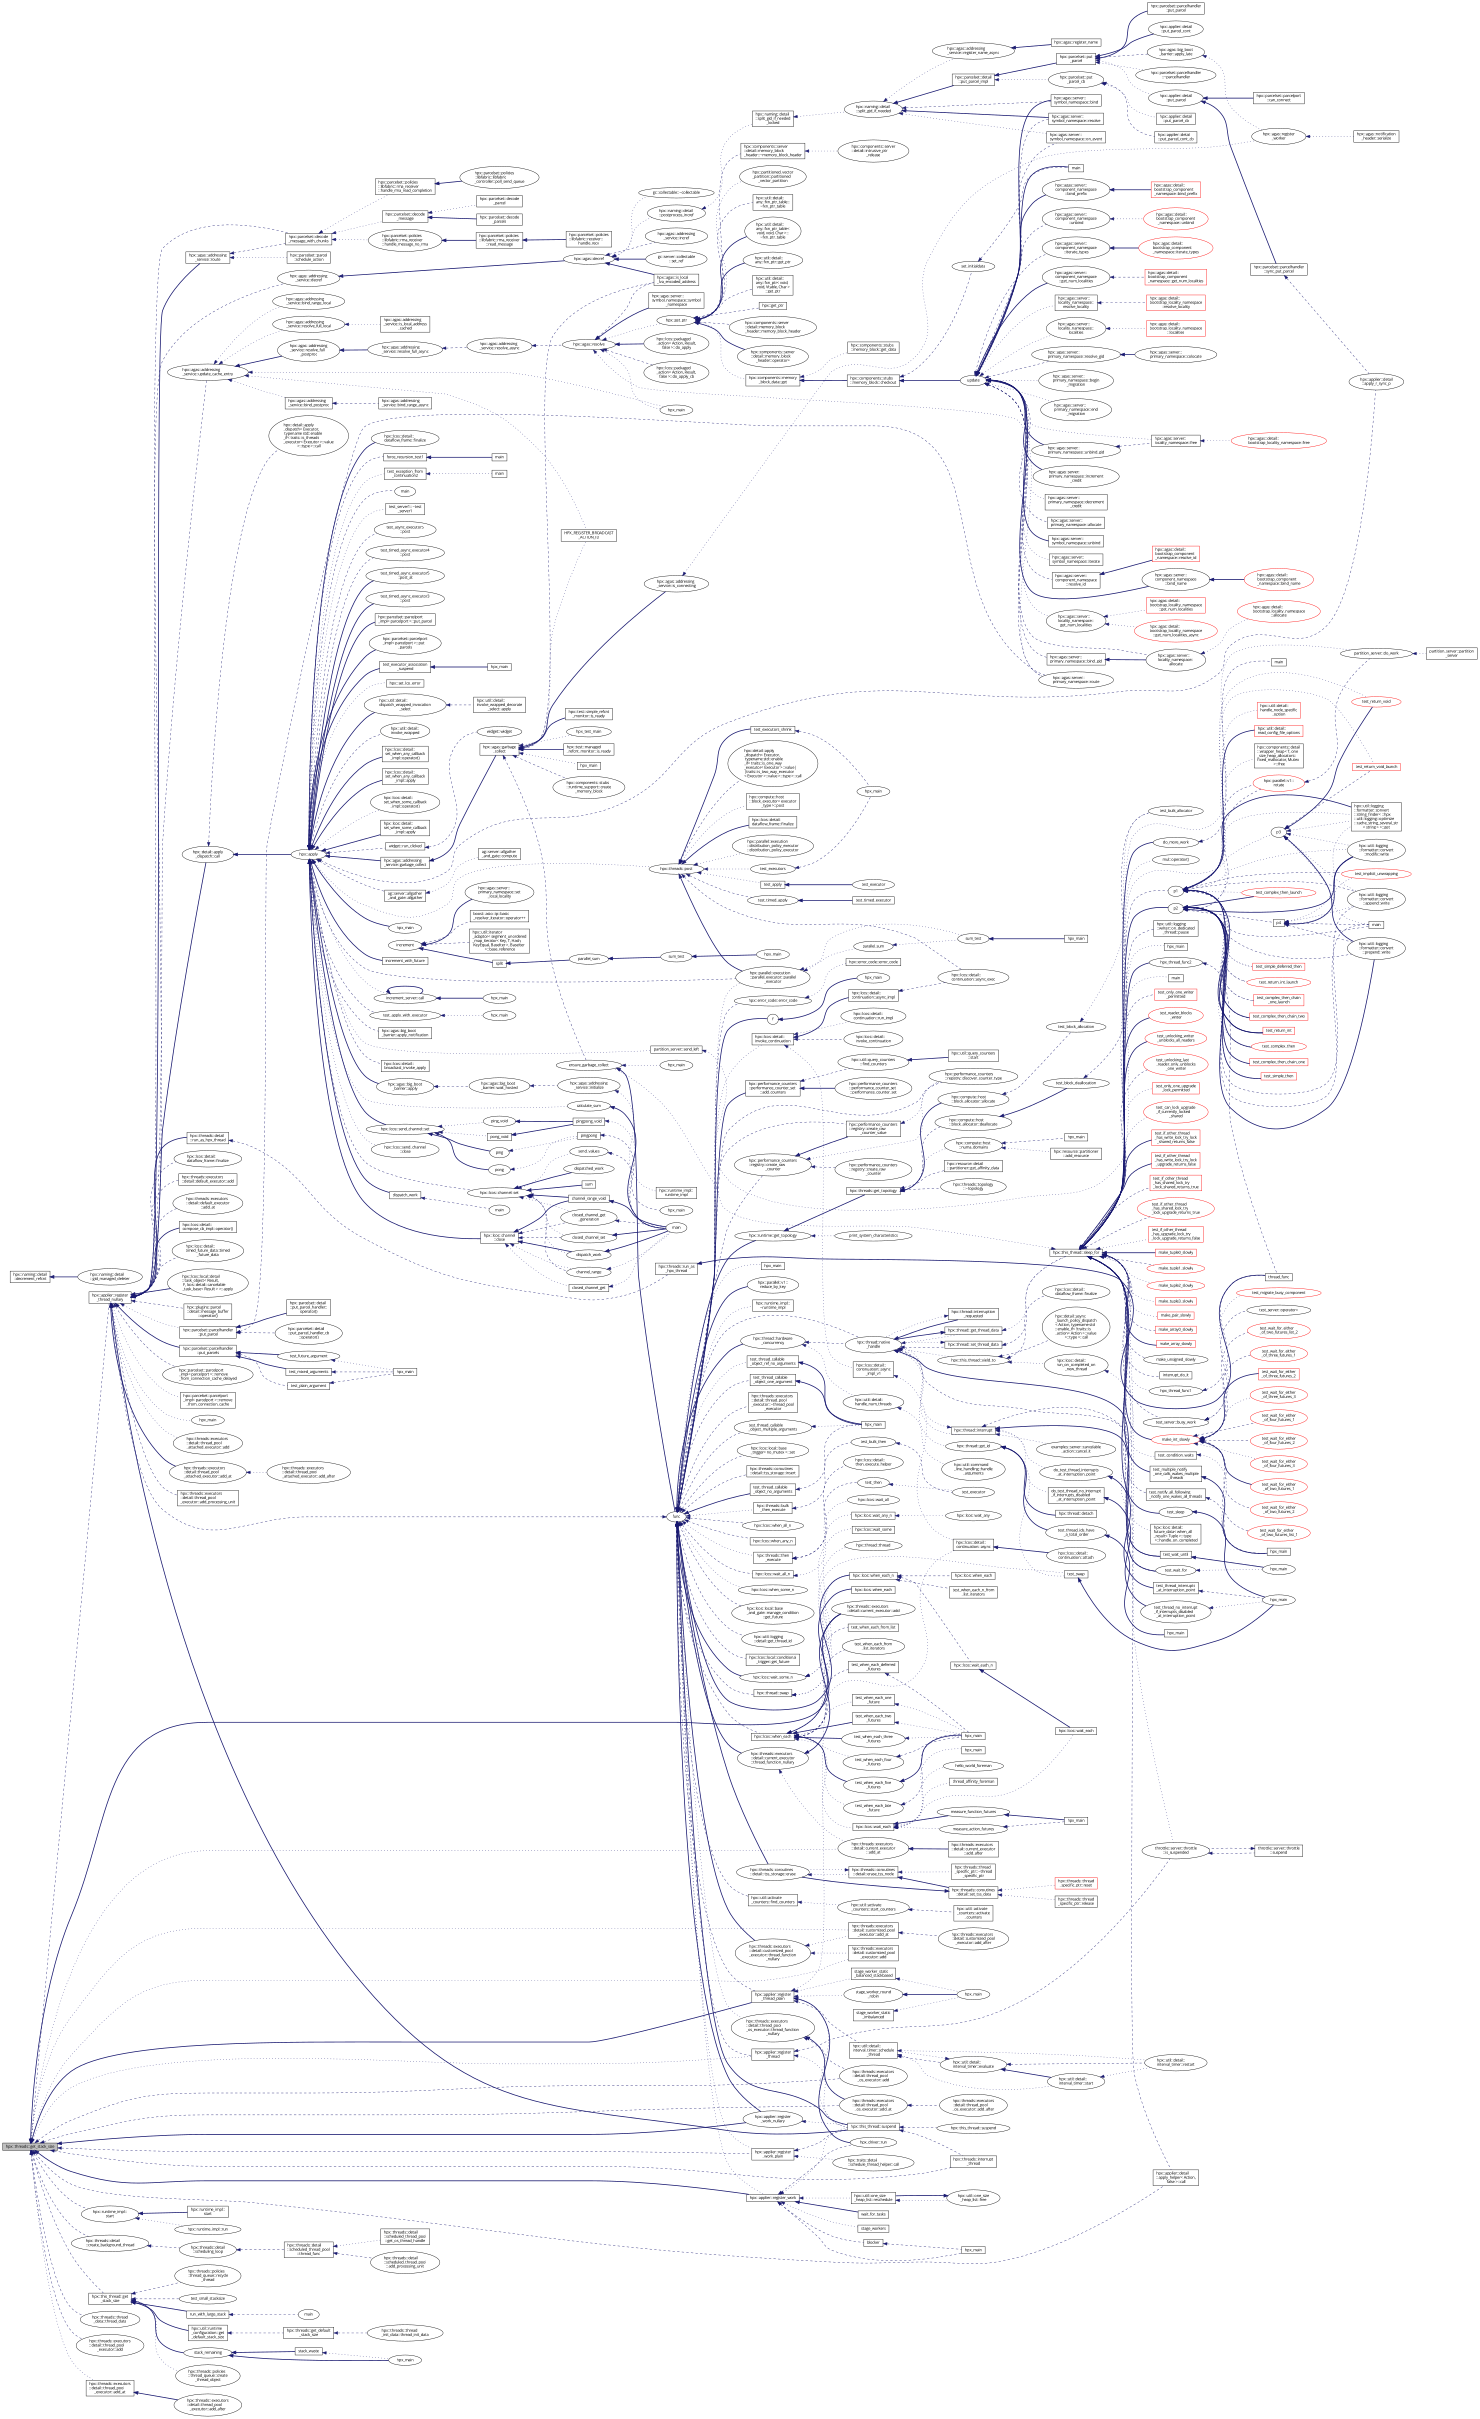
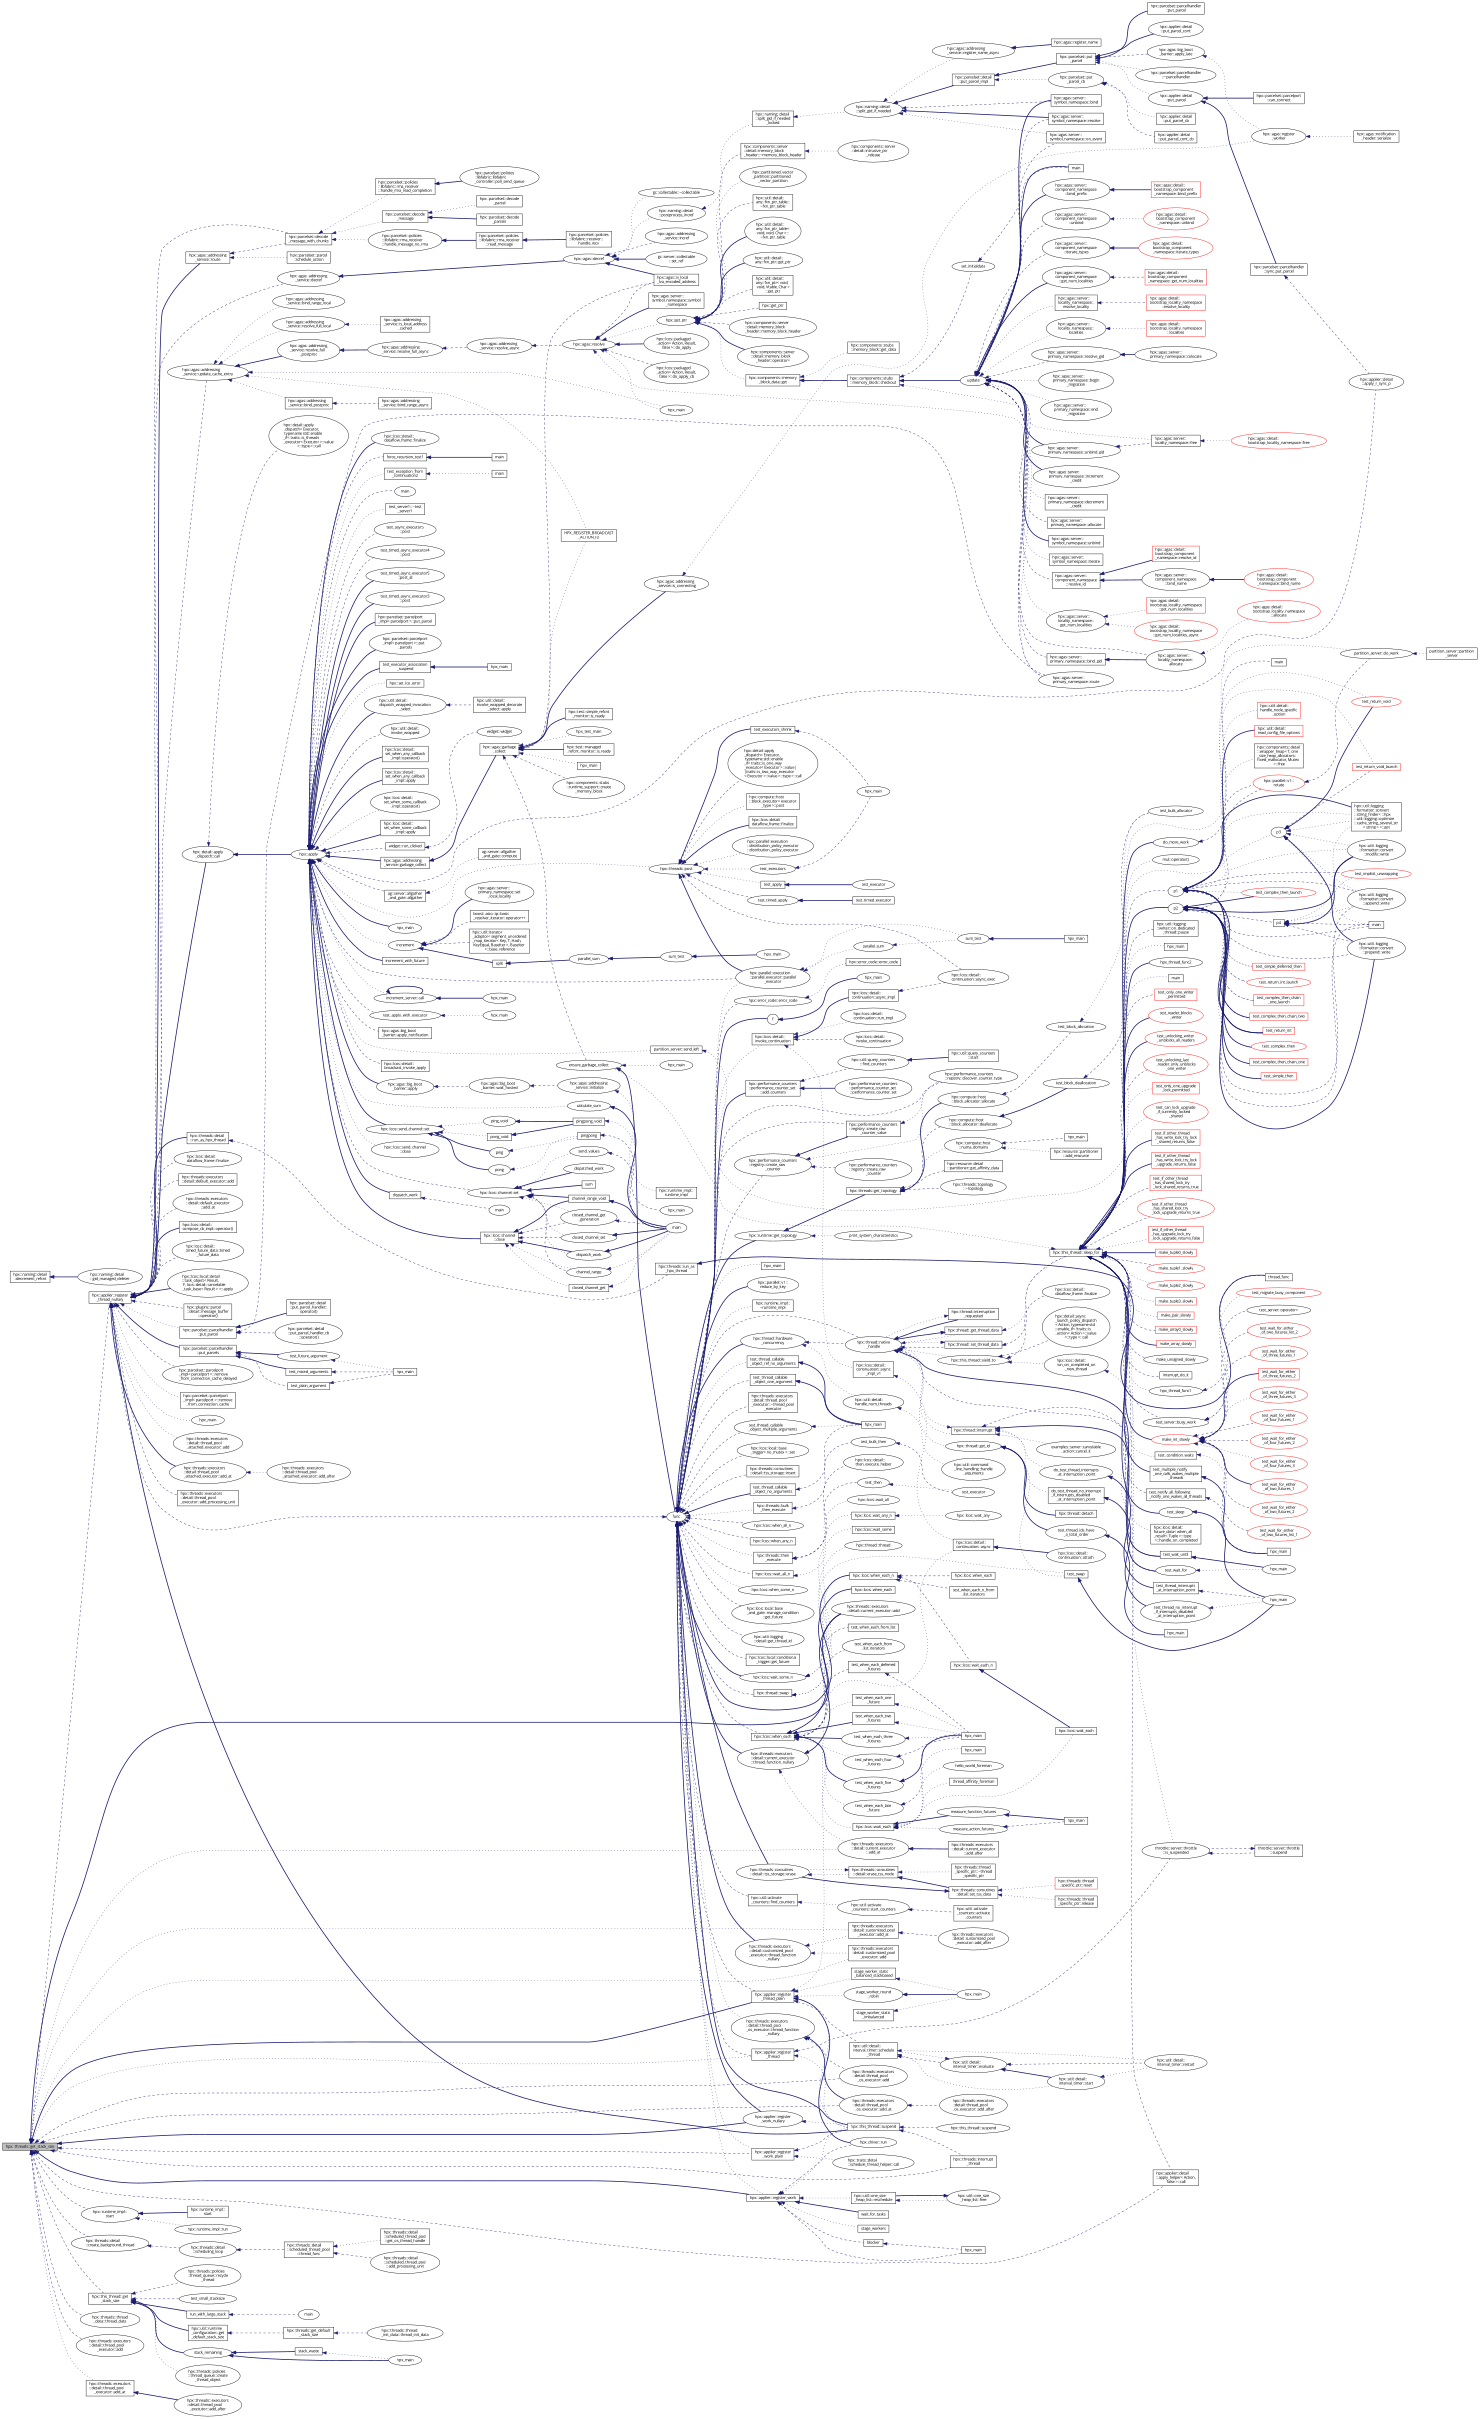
(1026, 493) -> (1012, 404)
(1029, 587) -> (1123, 580)
none -> (341, 914)
(1230, 1118) -> none
